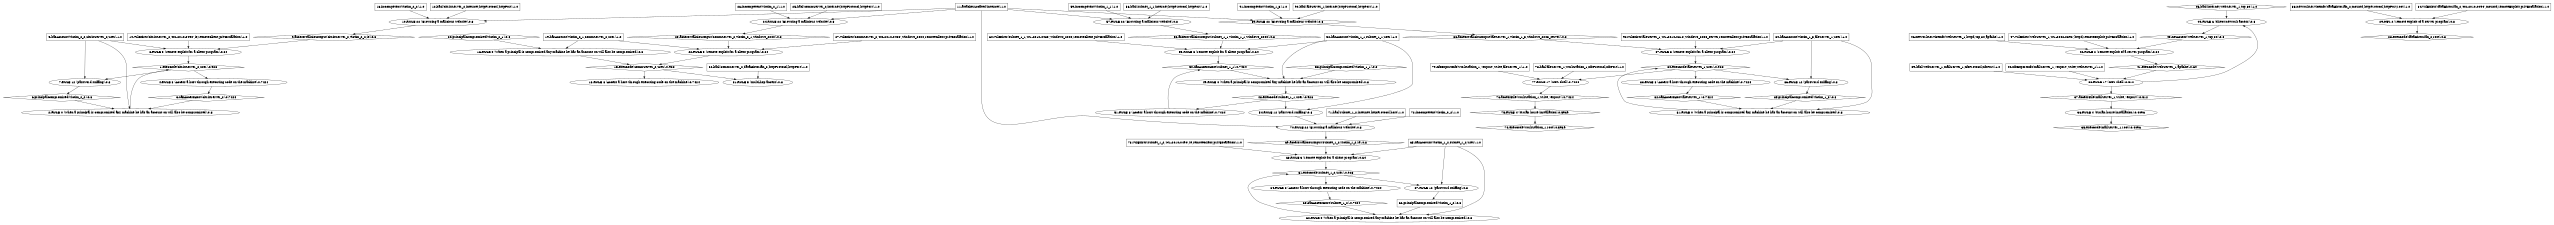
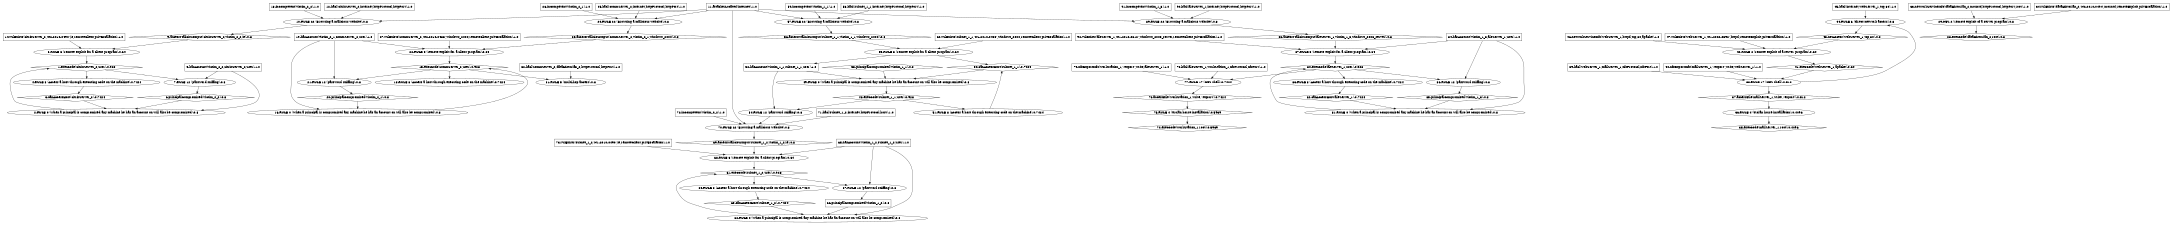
(2226, 7) -> (1865, 7)
(1288, 22) -> (1182, 22)
(137, 45) -> none
(1288, 45) -> (853, 59)
none -> (334, 82)
